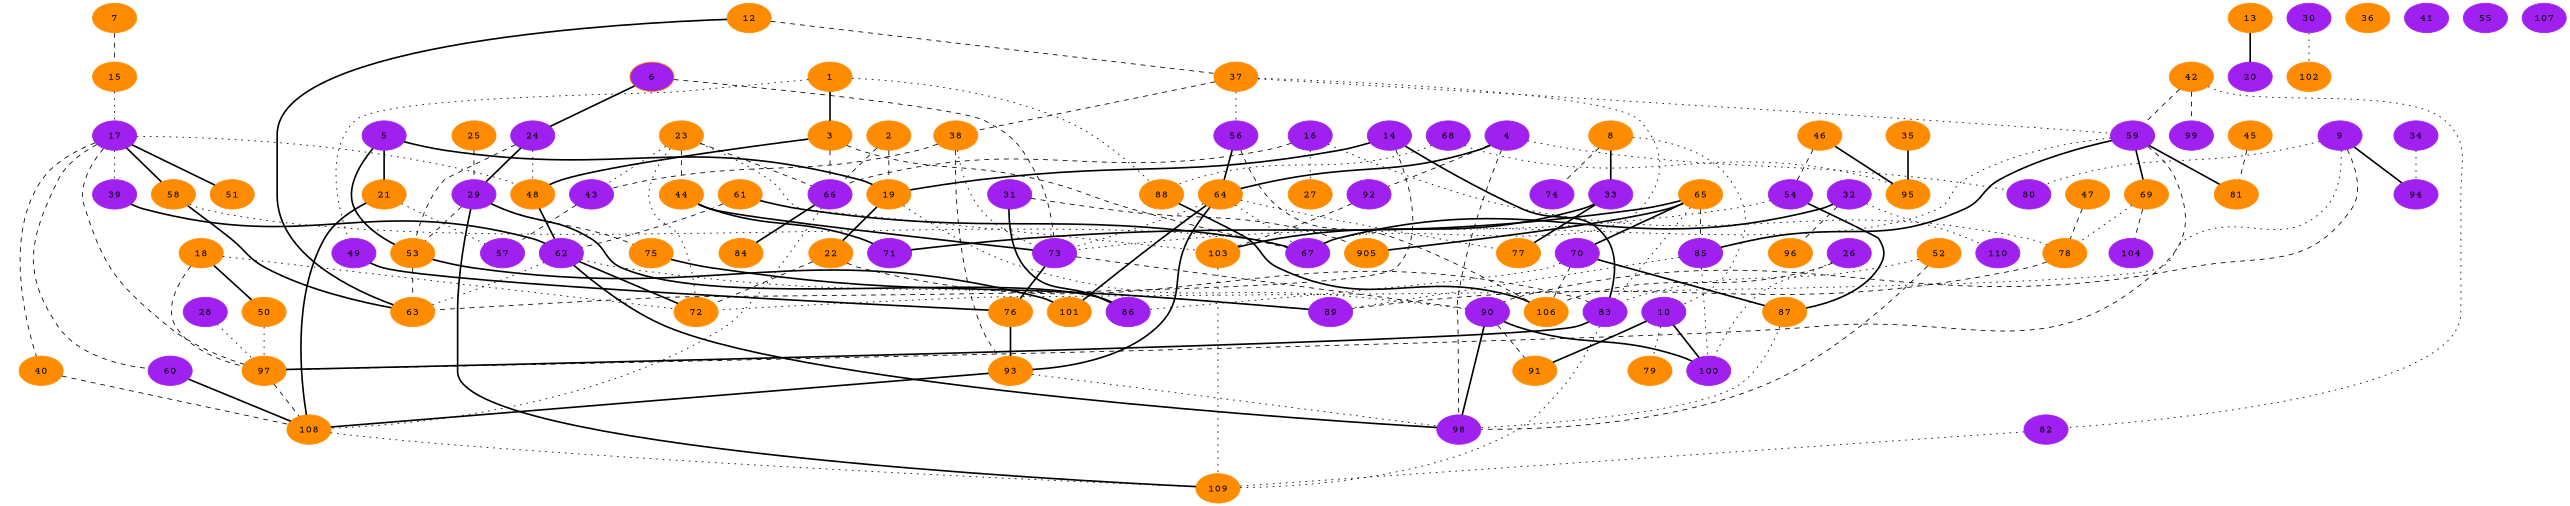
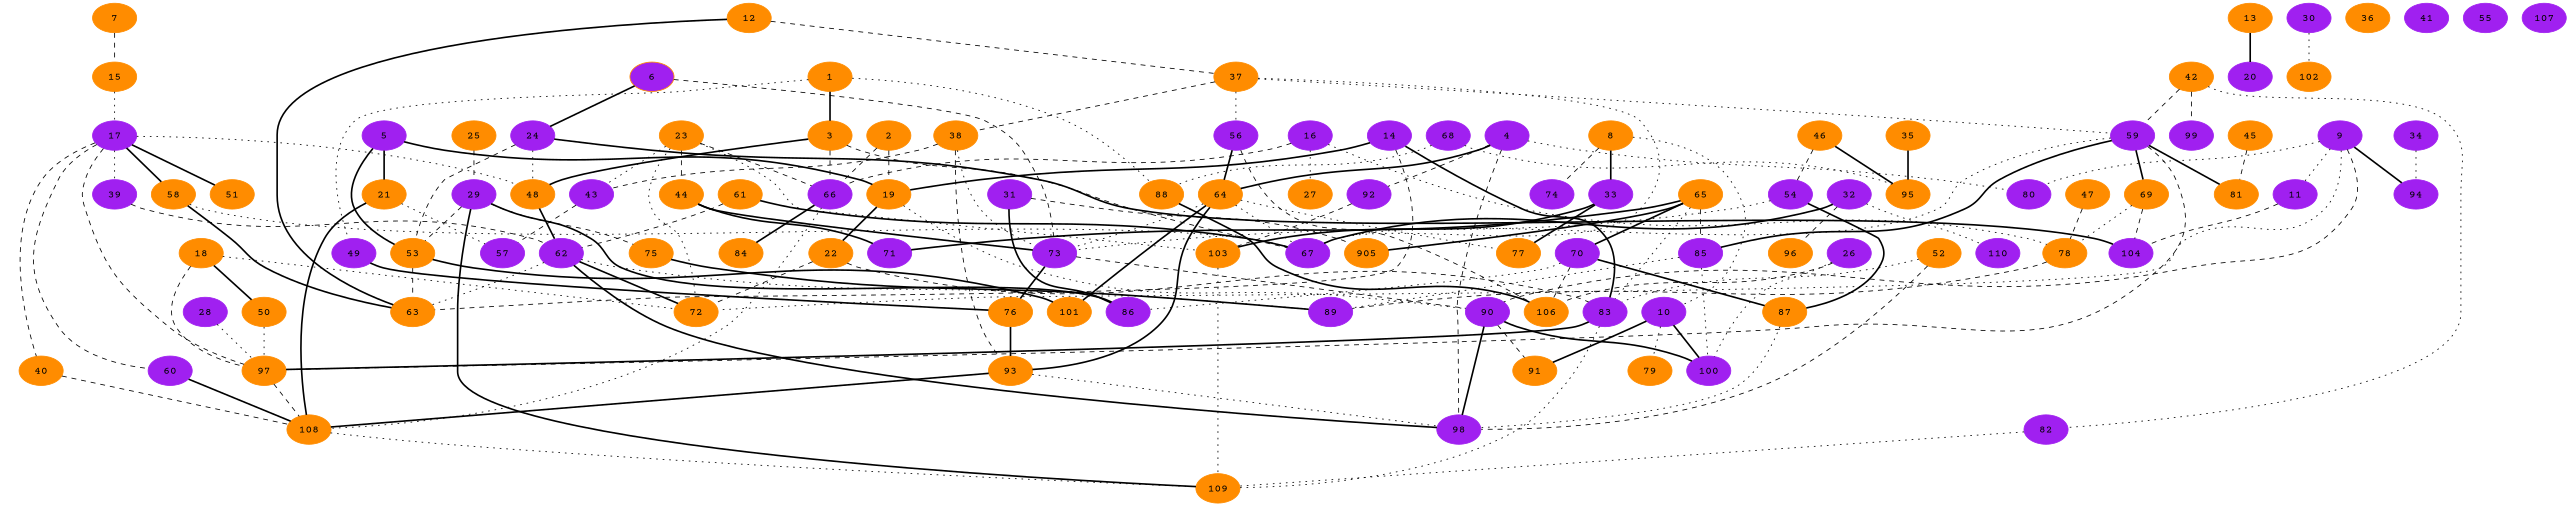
(503, 165) -> (1331, 223)
none -> (2295, 194)
(380, 221) -> (380, 221)
